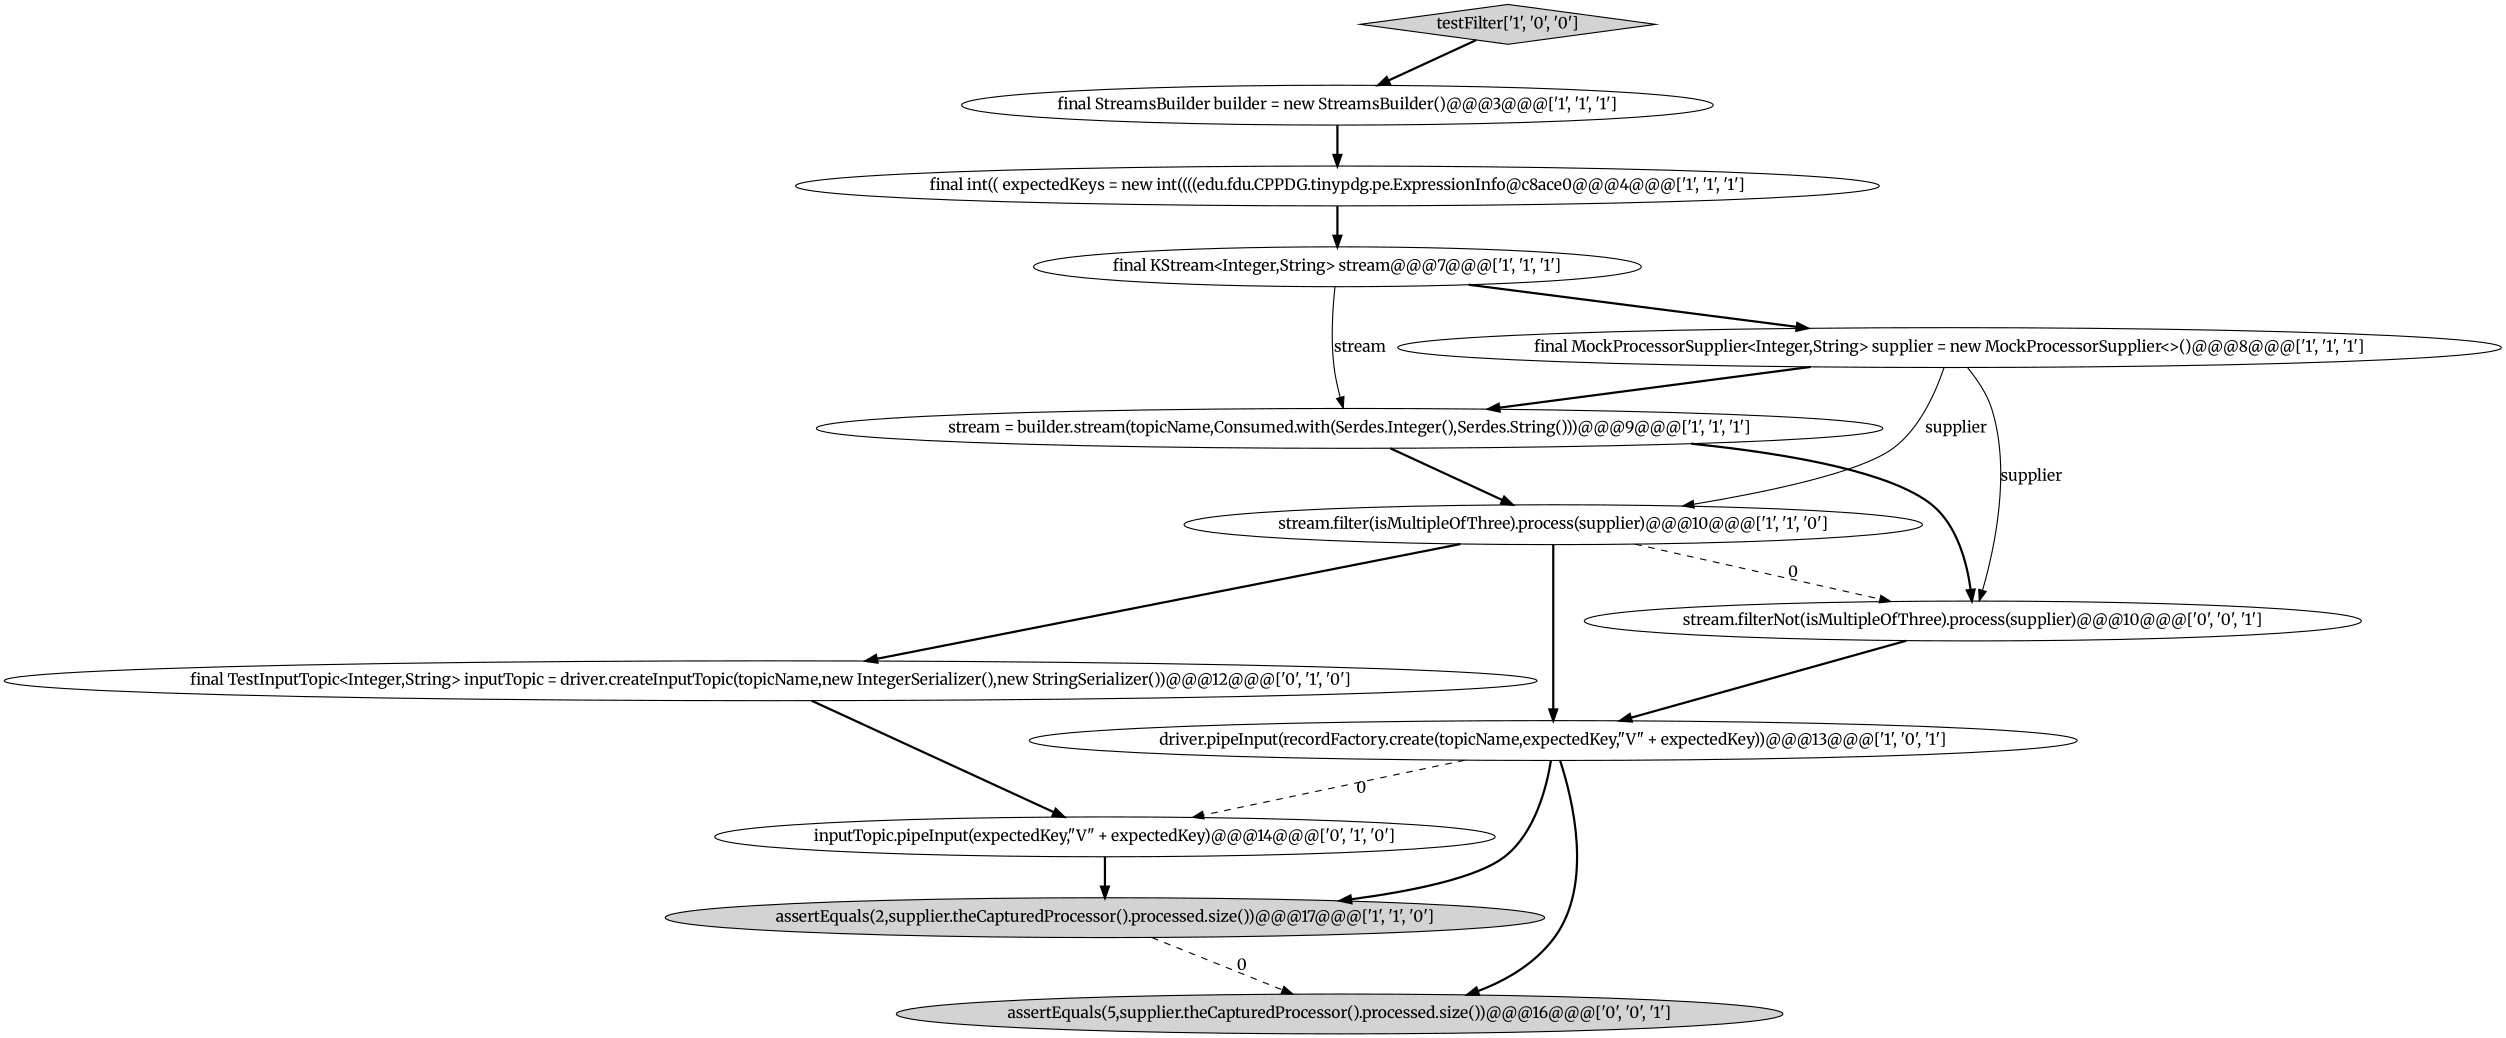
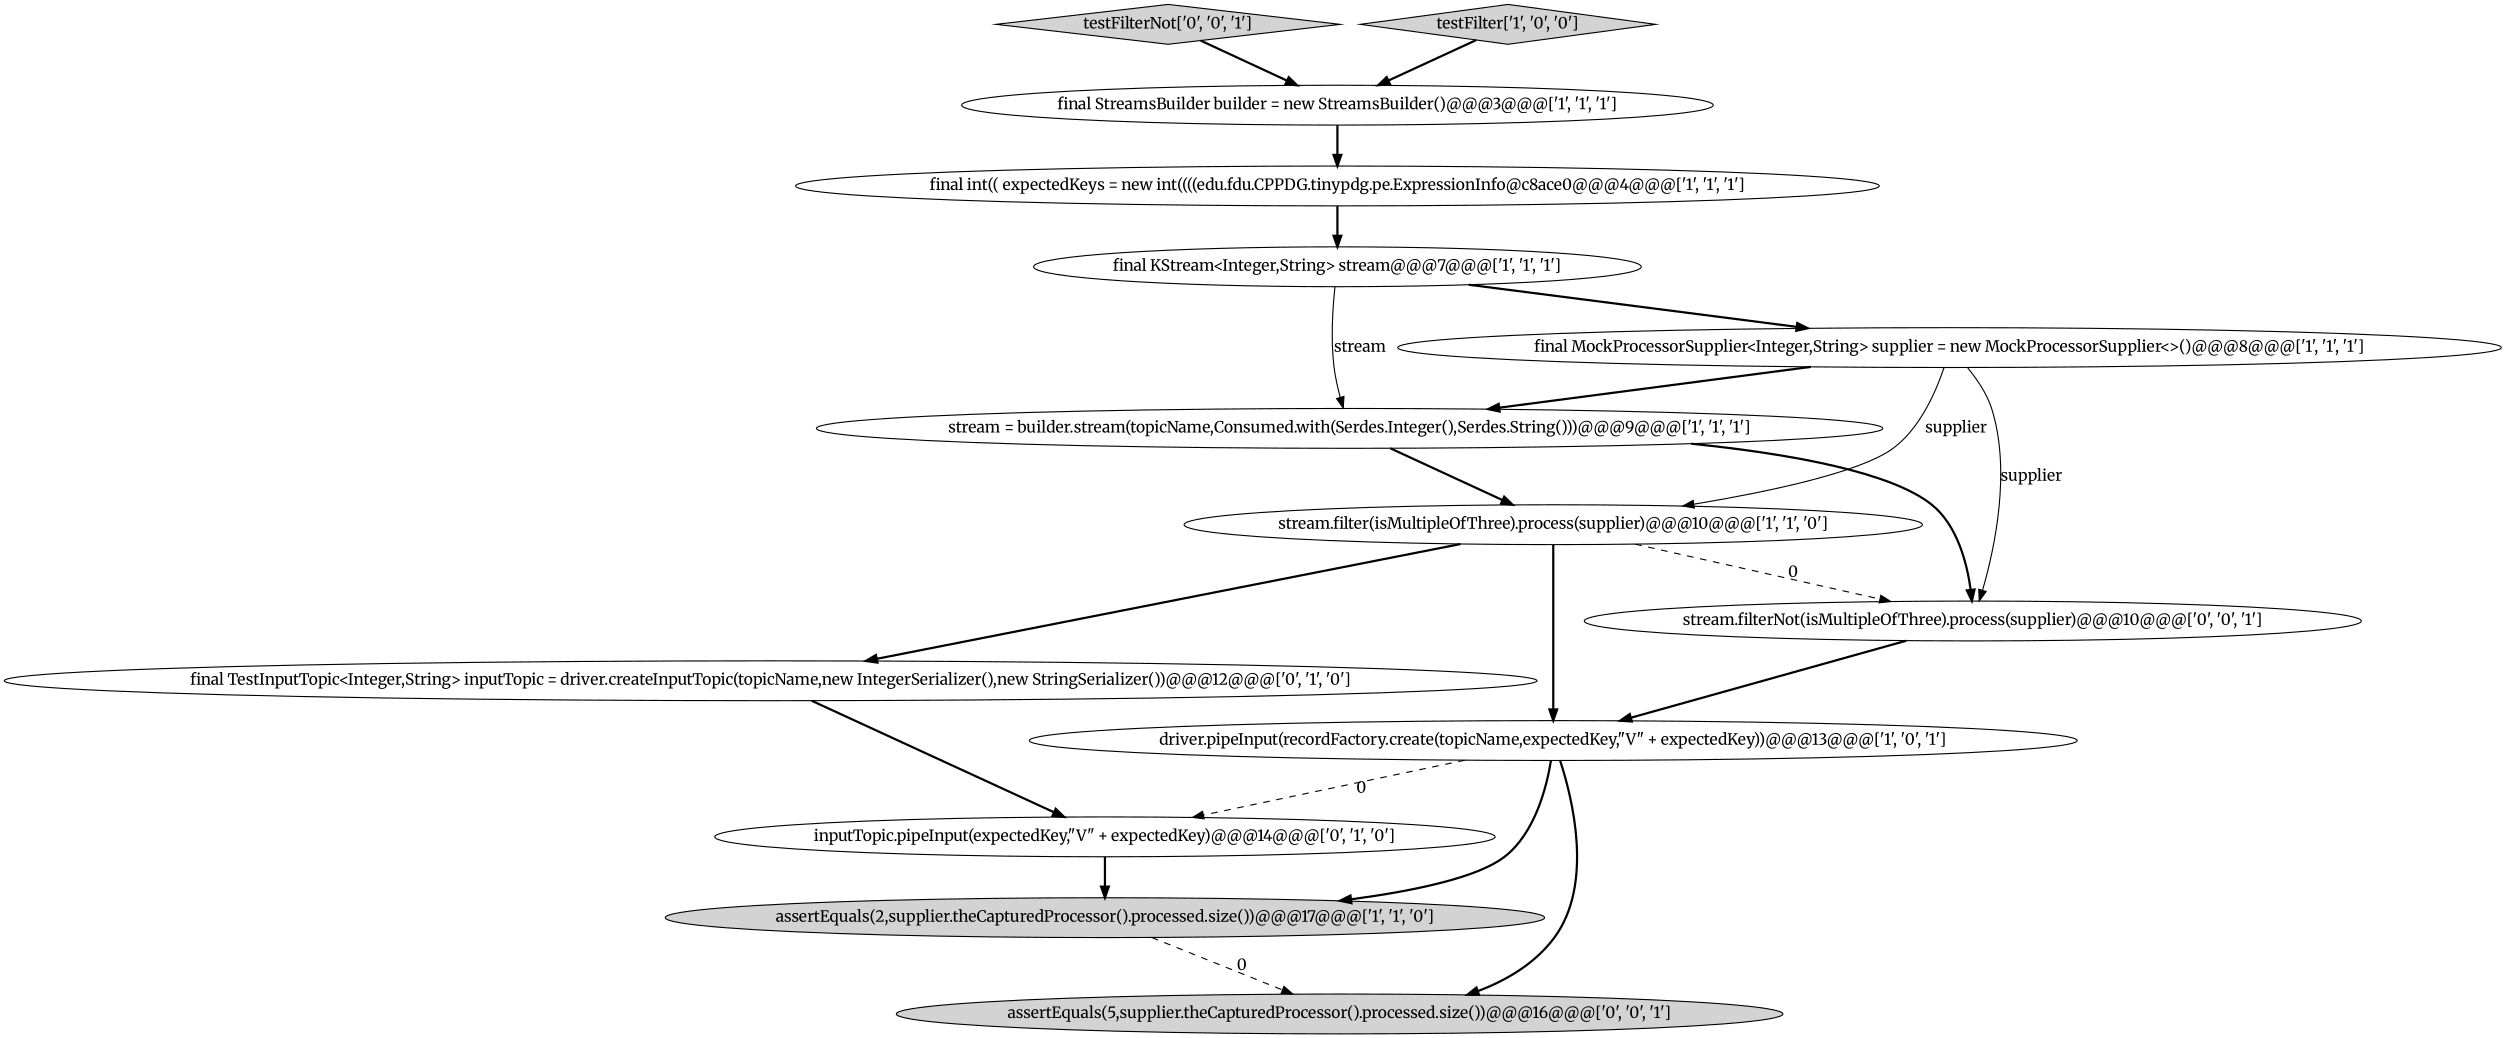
none -> (1168, 24)
